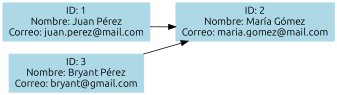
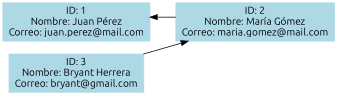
(159, 27) -> (167, 17)
(76, 73) -> (76, 73)
